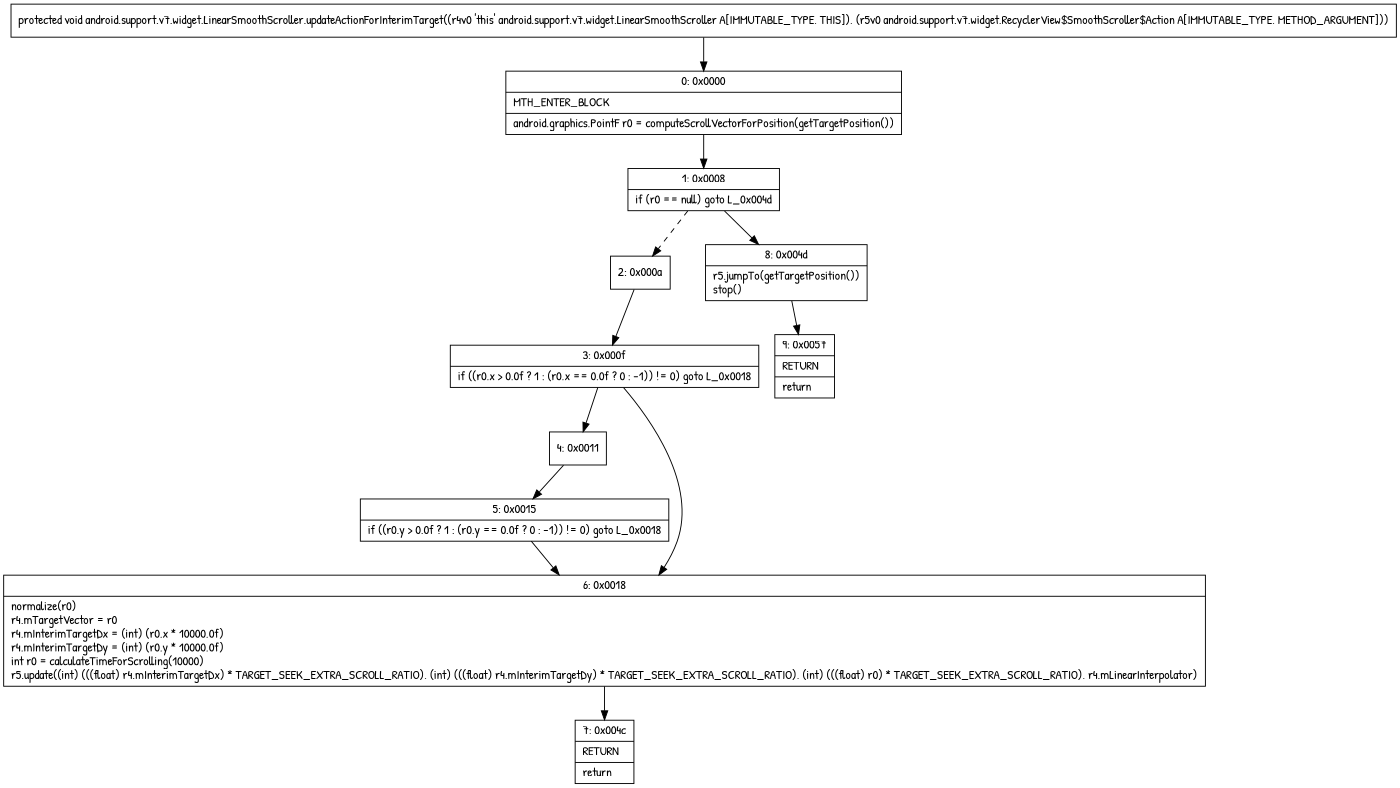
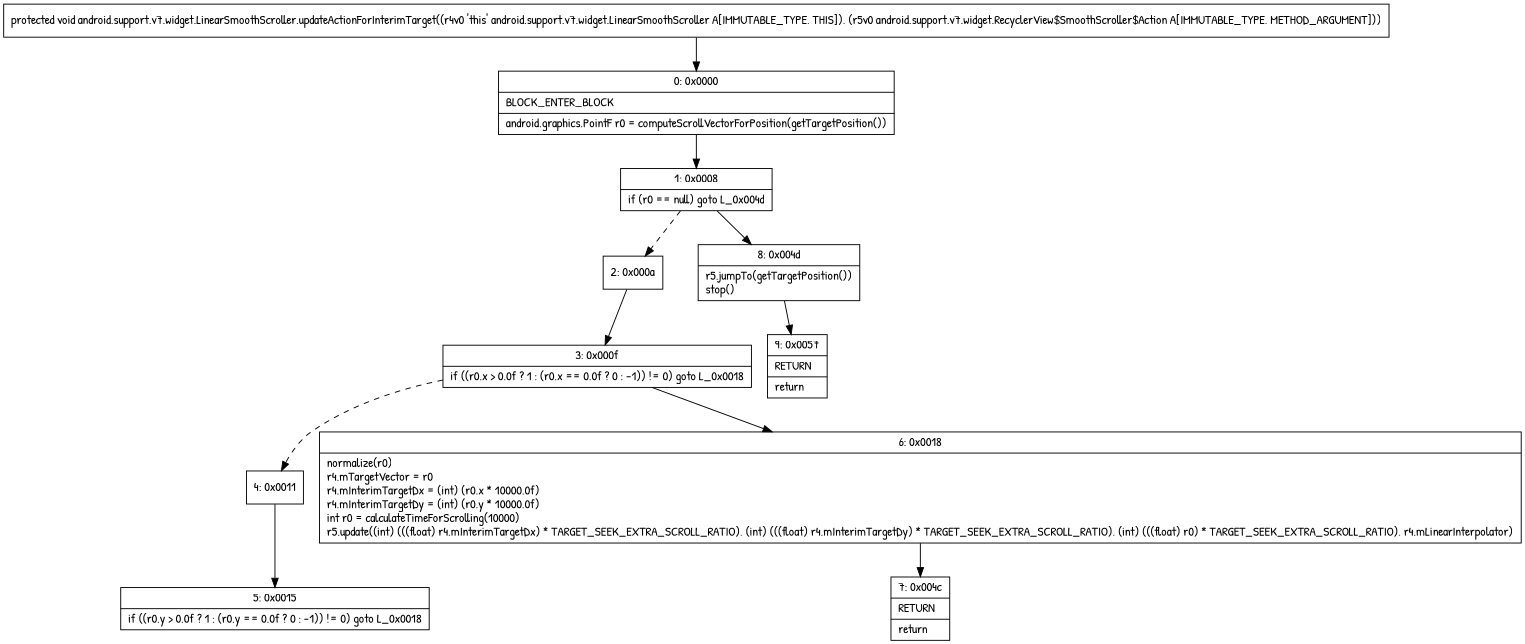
(562, 102) -> (560, 102)
(592, 405) -> (356, 407)
(542, 554) -> none
